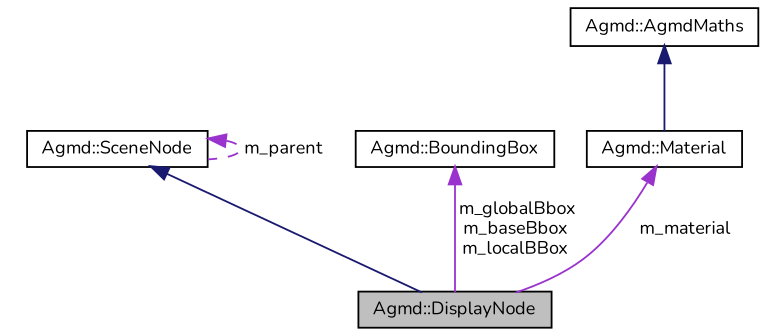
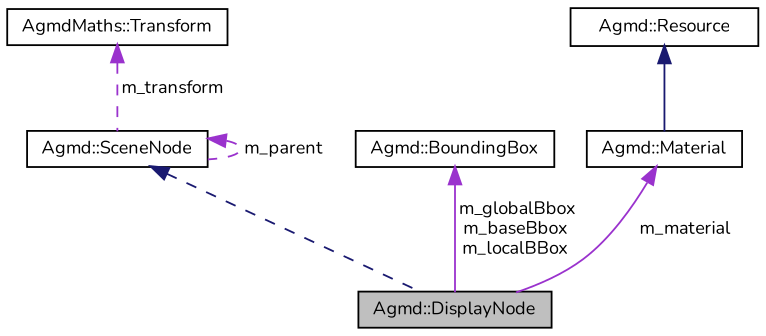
none -> (117, 27)
(664, 27) -> (664, 27)
(294, 233) -> (294, 233)
